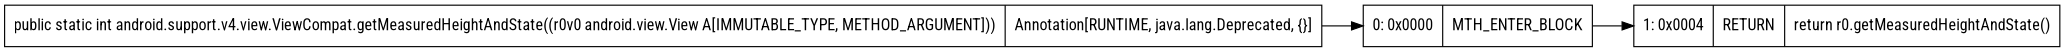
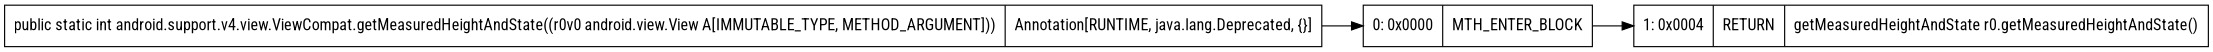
(1922, 25) -> (1997, 25)
